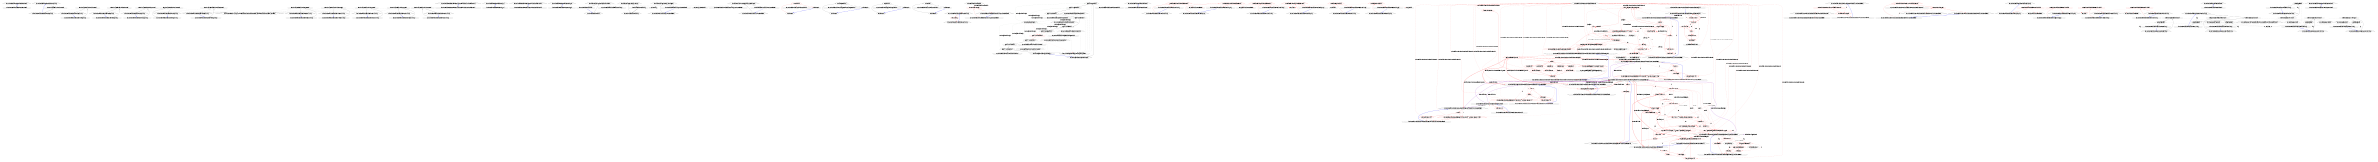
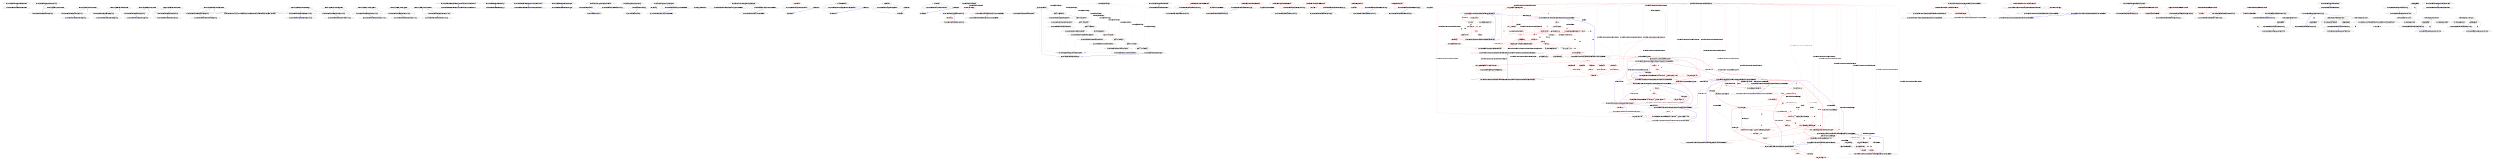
(1056, 20) -> (1090, 10)
none -> (1485, 22)
none -> (1480, 35)
(1656, 47) -> (1540, 42)
